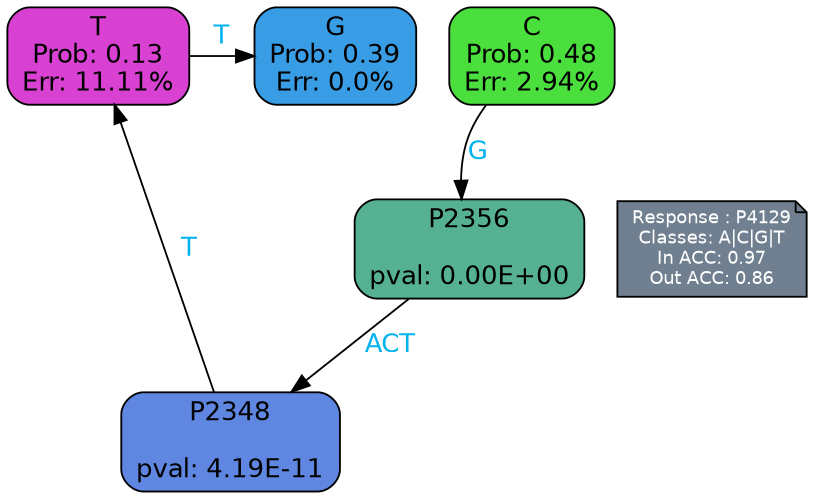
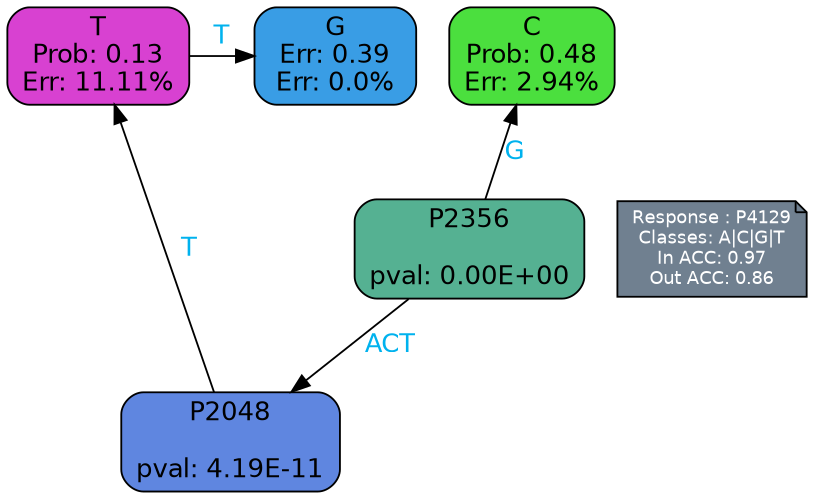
(335, 56) -> (335, 56)
(467, 141) -> (498, 161)
(231, 442) -> (231, 442)
